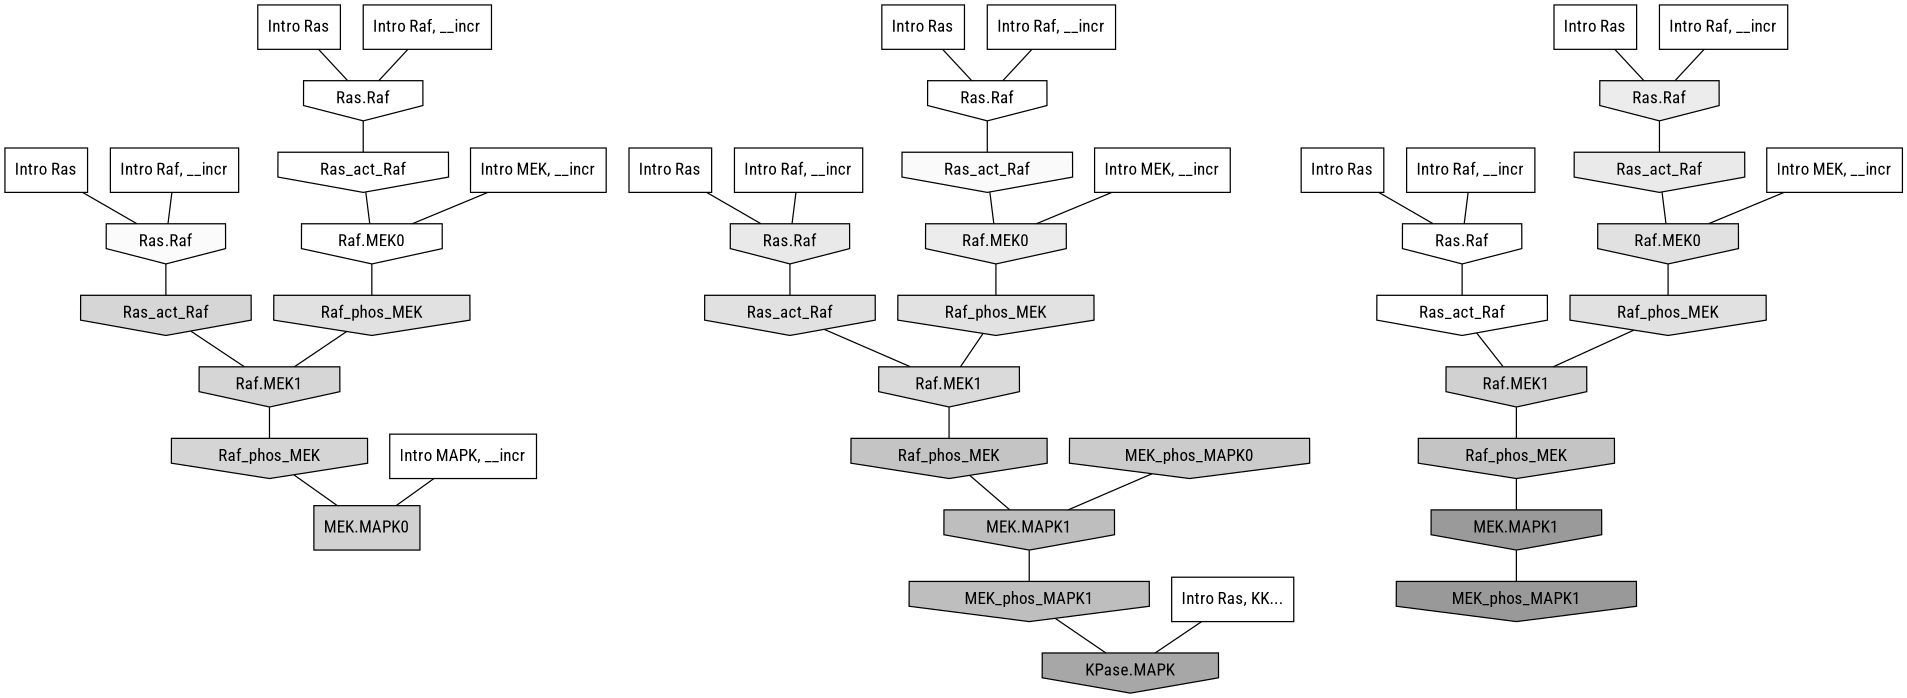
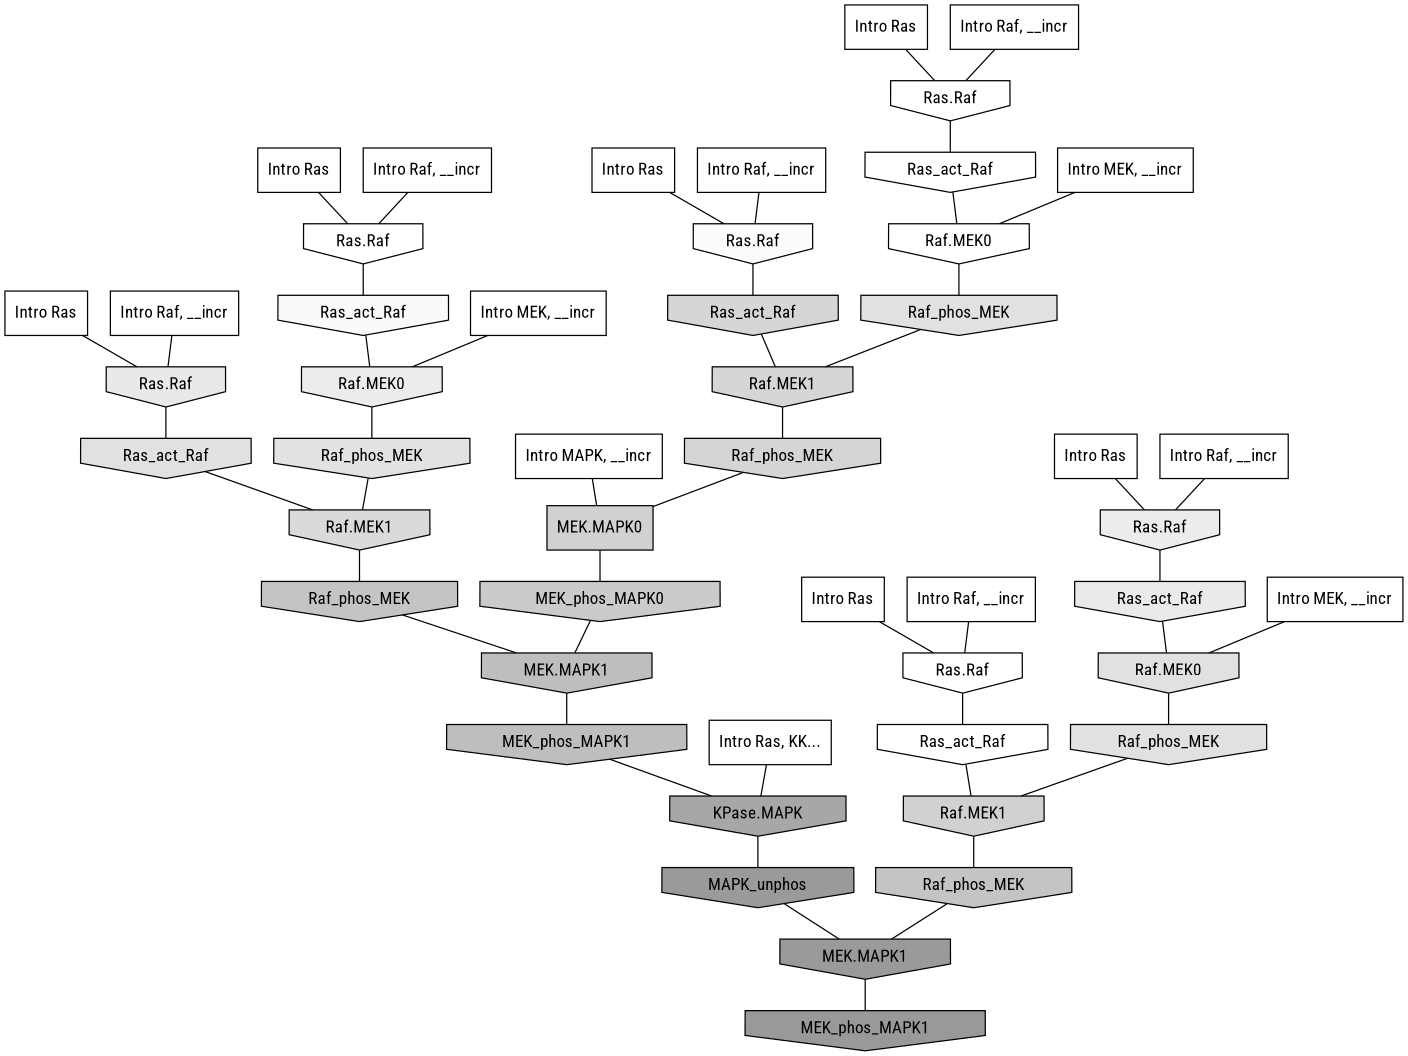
none -> (600, 566)
none -> (758, 886)
